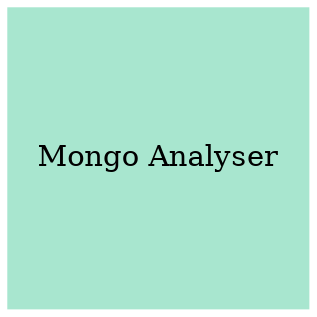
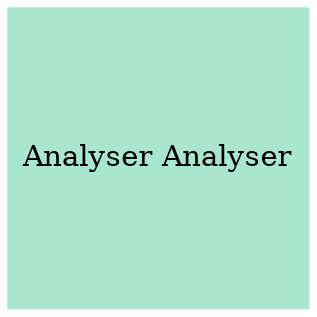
(158, 158) -> (158, 158)
